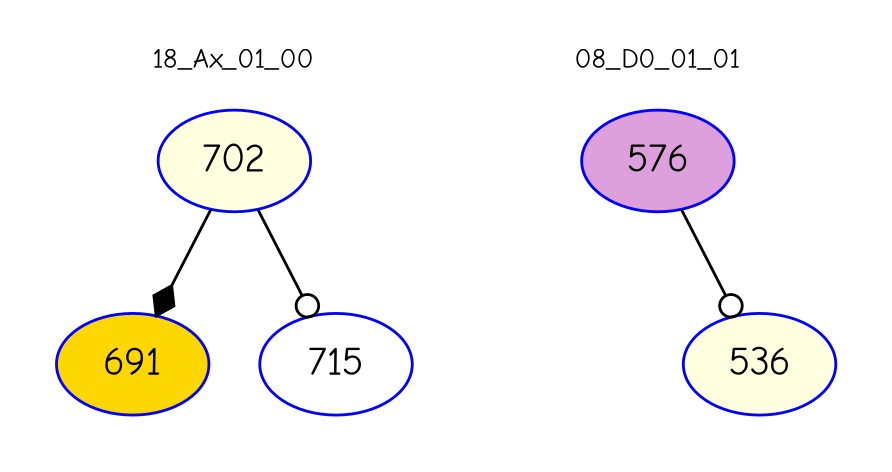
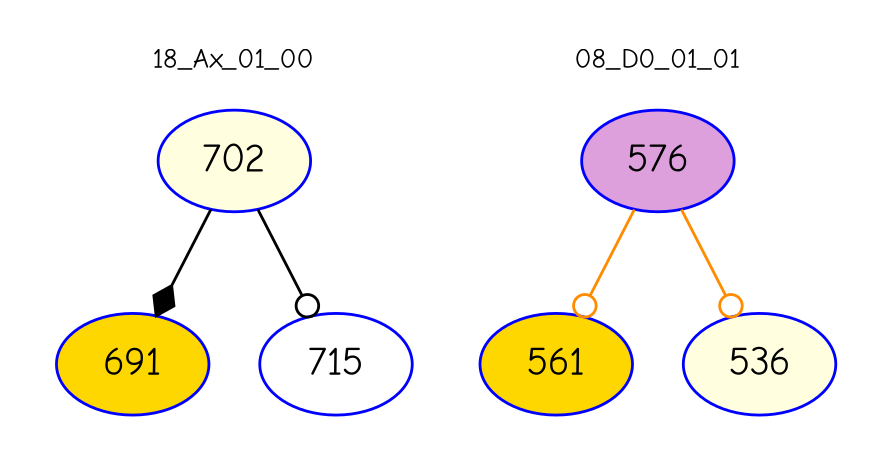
(704, 252) -> (704, 252)
none -> (556, 364)
